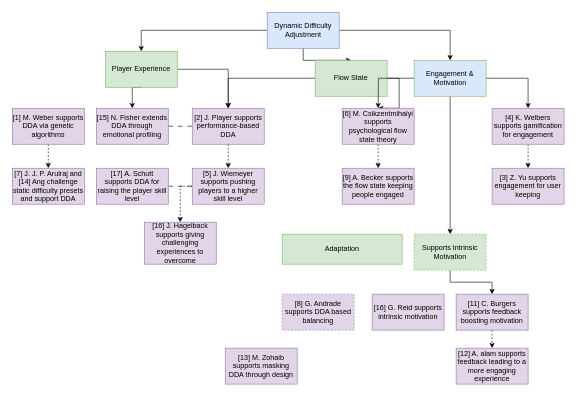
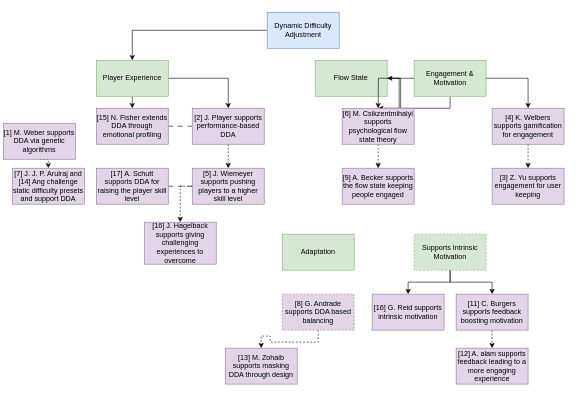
(449, 30) -> none
(345, 60) -> none
(141, 69) -> (132, 78)
(273, 78) -> none
(450, 78) -> (450, 78)
(48, 126) -> (39, 141)
(450, 228) -> (433, 108)
(342, 249) -> (318, 252)
none -> (408, 284)
none -> (261, 342)
